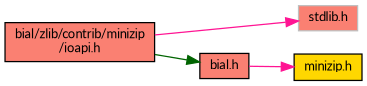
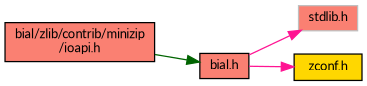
(220, 29) -> (269, 45)
(328, 67) -> (328, 67)
